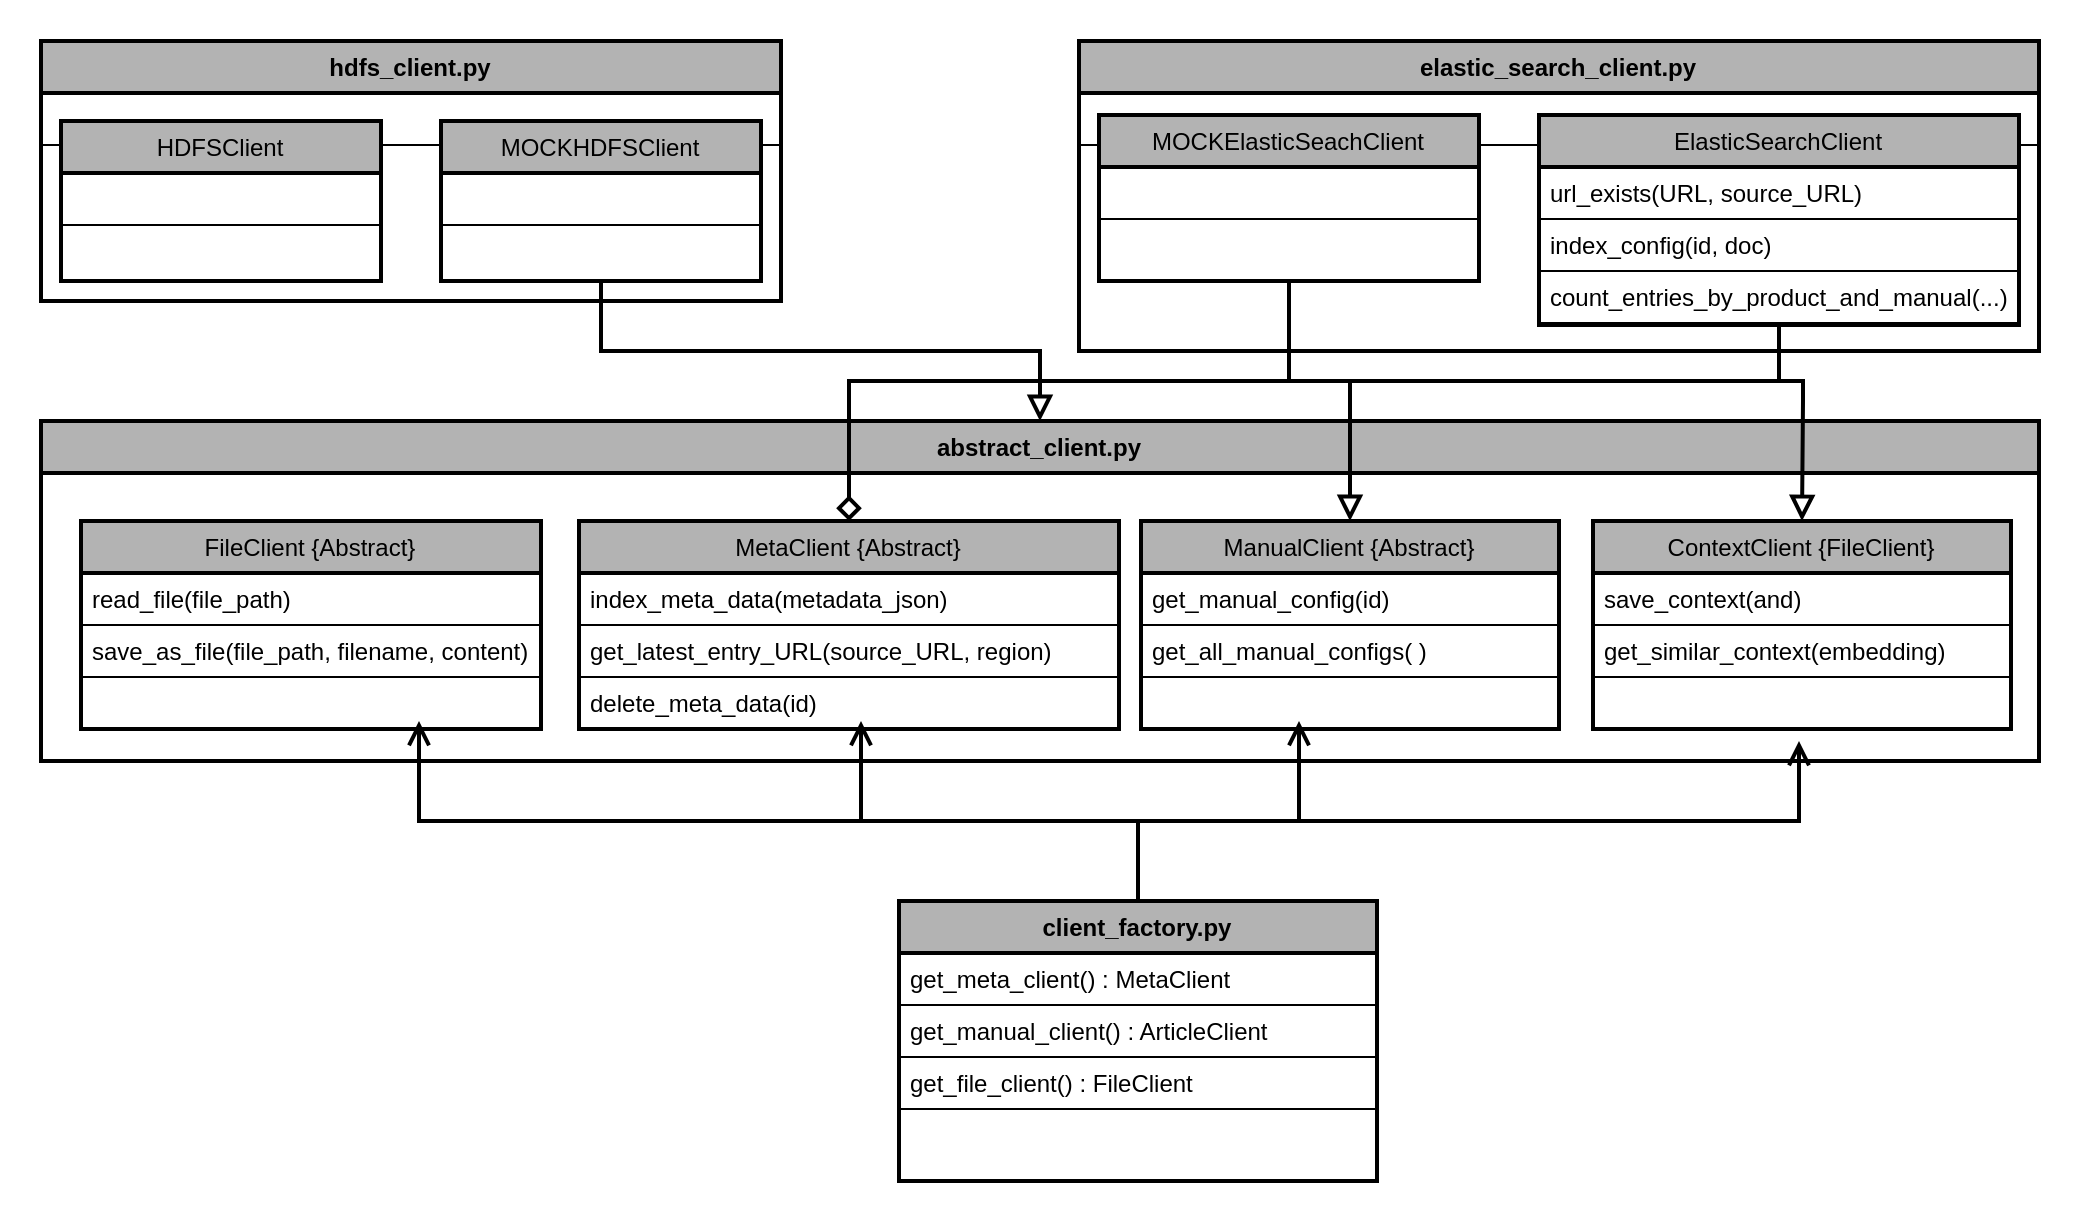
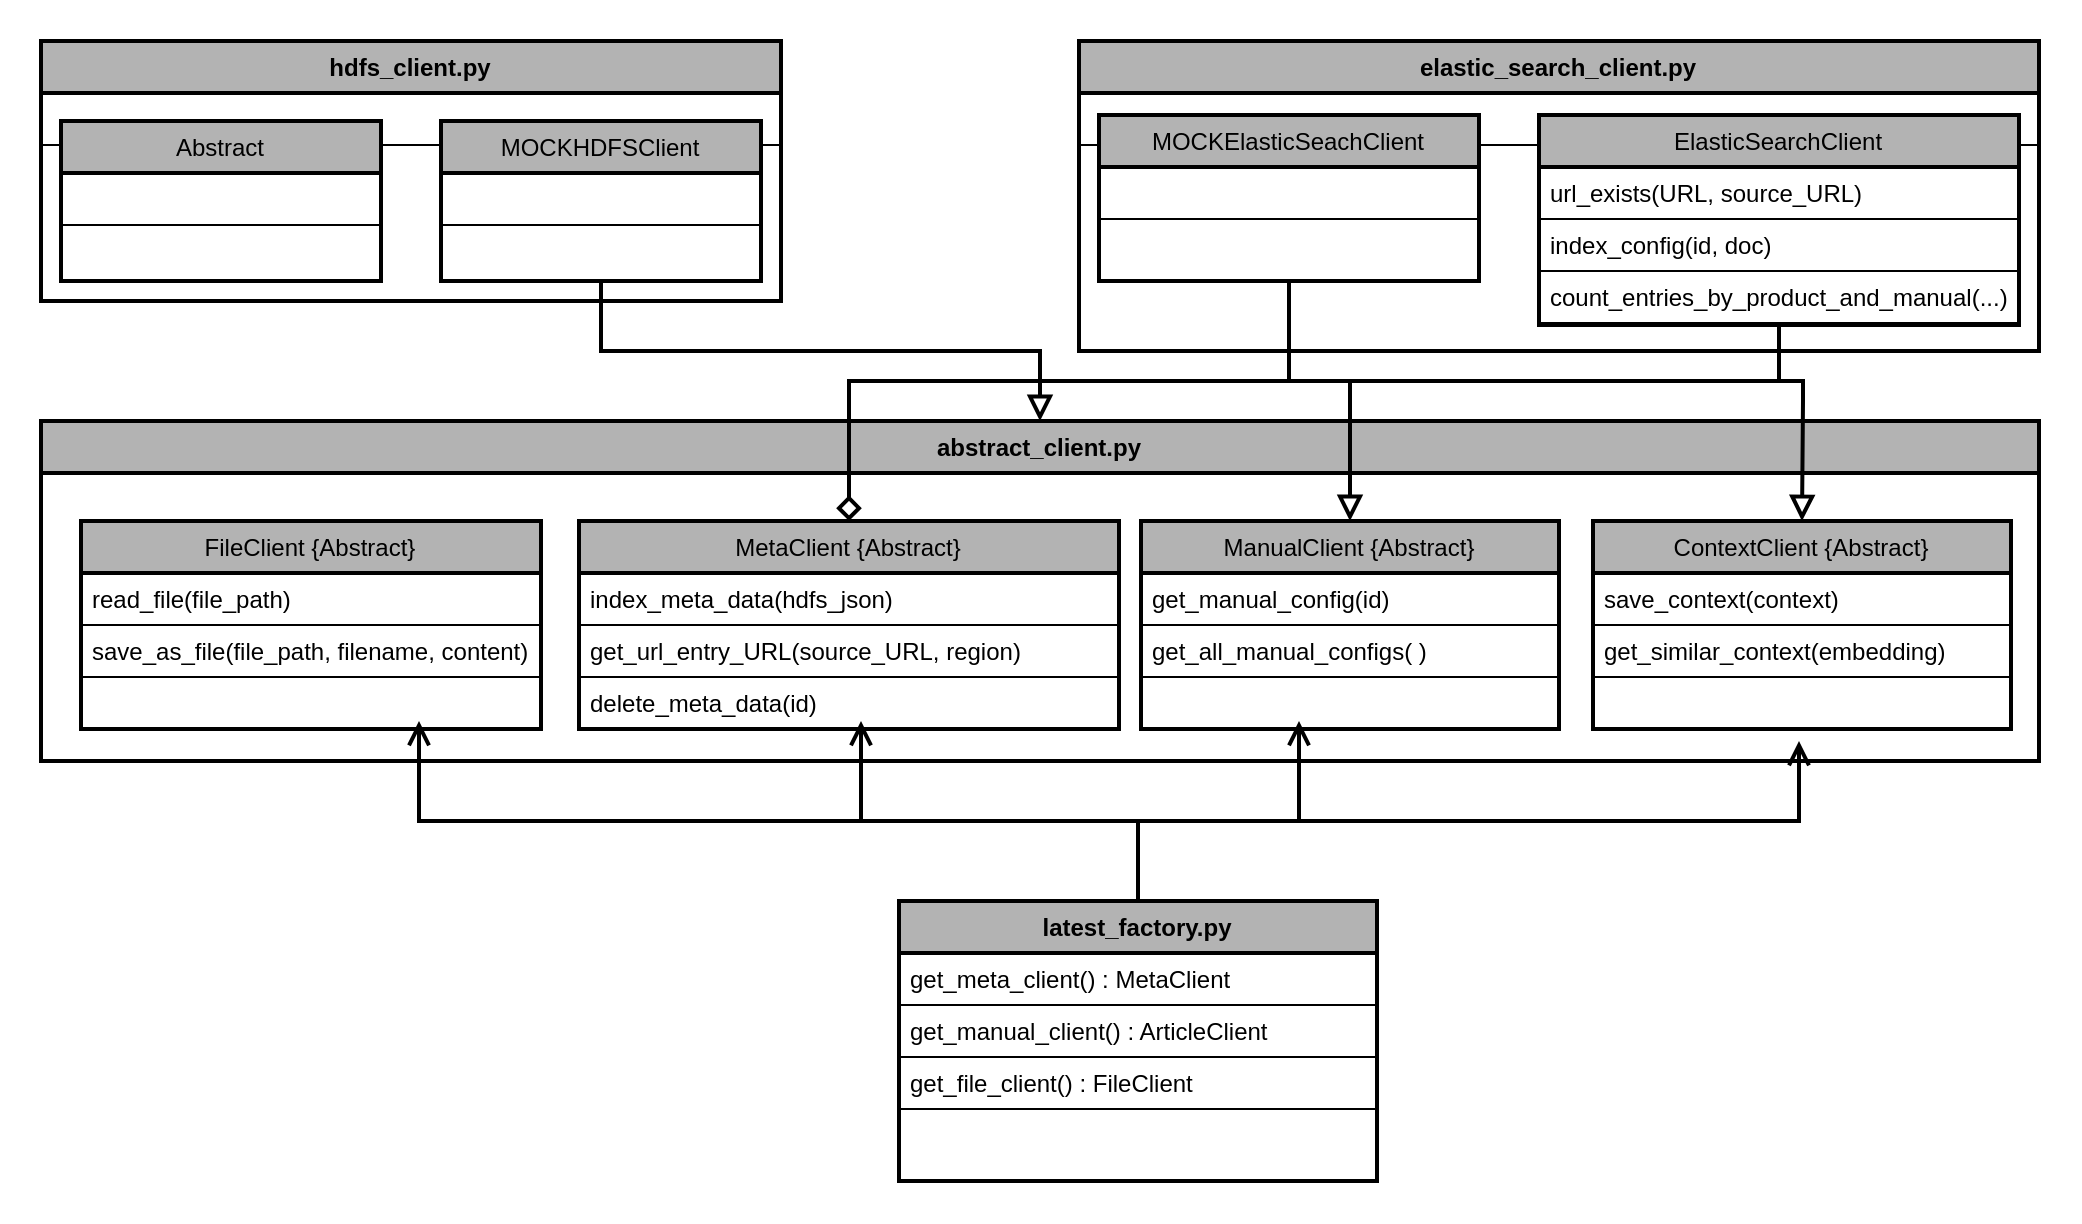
(220, 148) -> (220, 148)
(1801, 548) -> (1801, 548)
(788, 600) -> (762, 600)
(1718, 600) -> (1745, 600)
(846, 652) -> (826, 652)
(1137, 928) -> (1137, 928)
